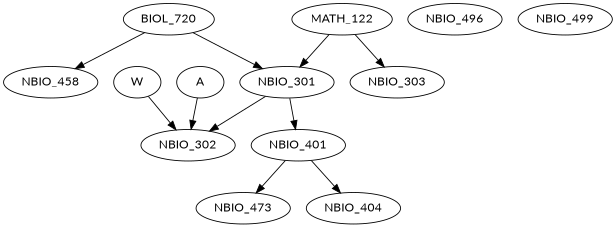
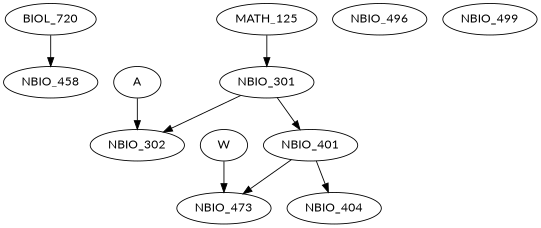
(342, 19) -> (267, 19)
(224, 49) -> none
(397, 82) -> none
(159, 110) -> (224, 172)
